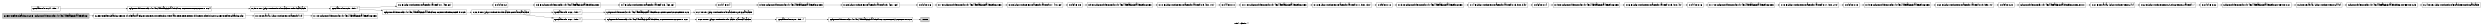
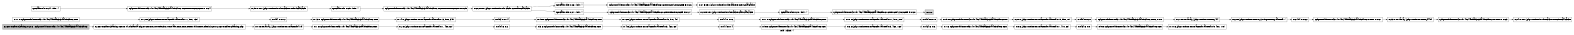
(1228, 5) -> none
(377, 7) -> (388, 27)
